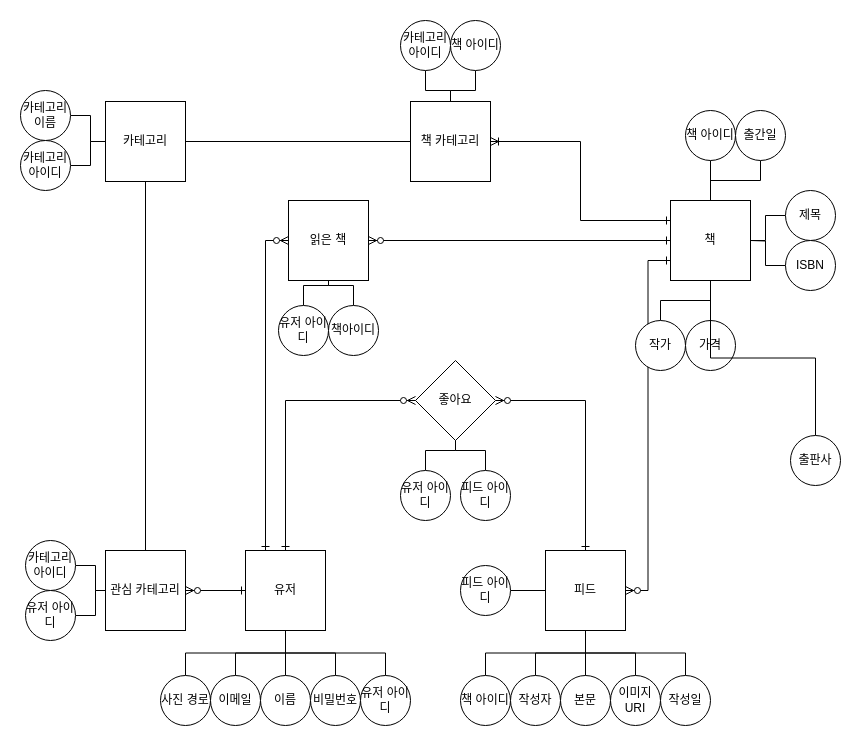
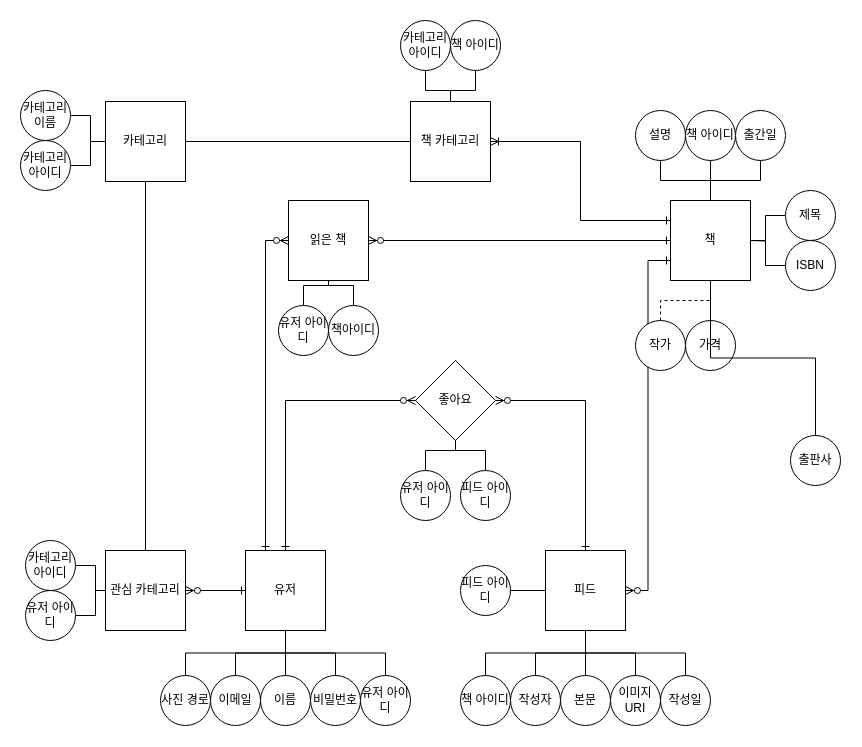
none -> (661, 136)
none -> (675, 181)
(676, 301) -> (676, 301)
